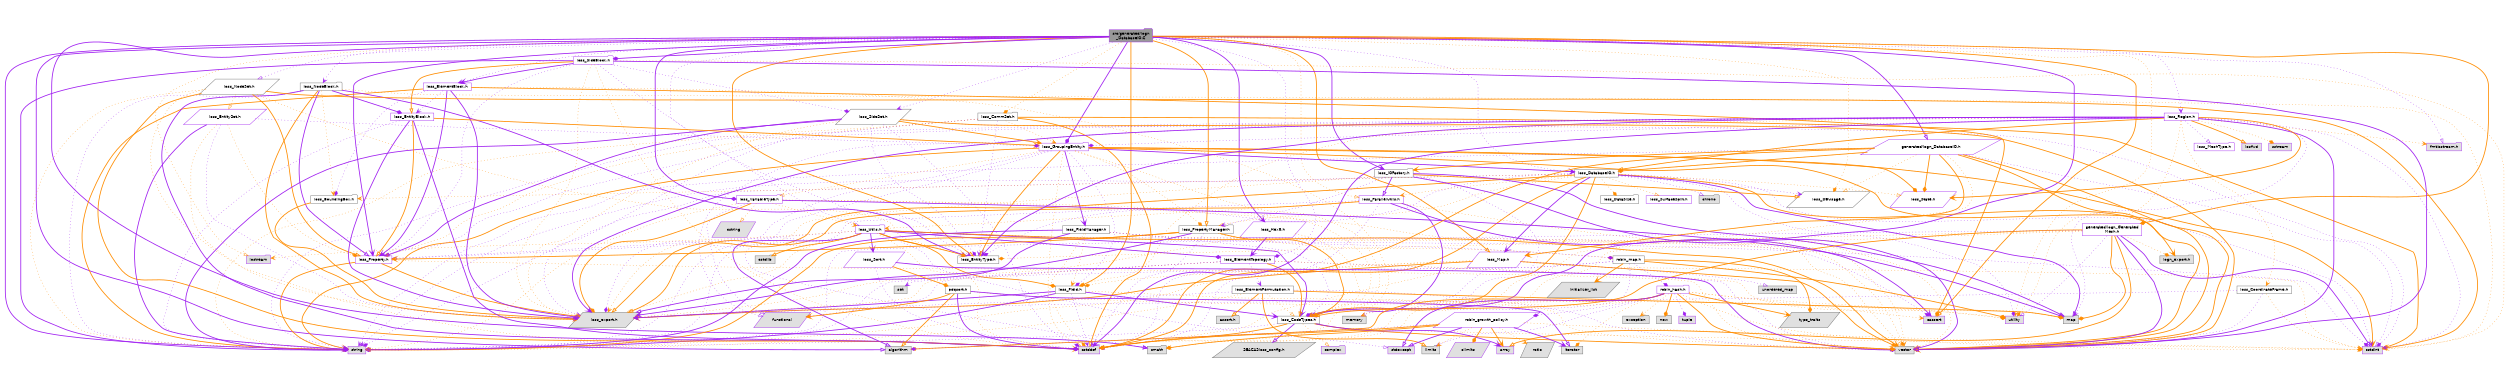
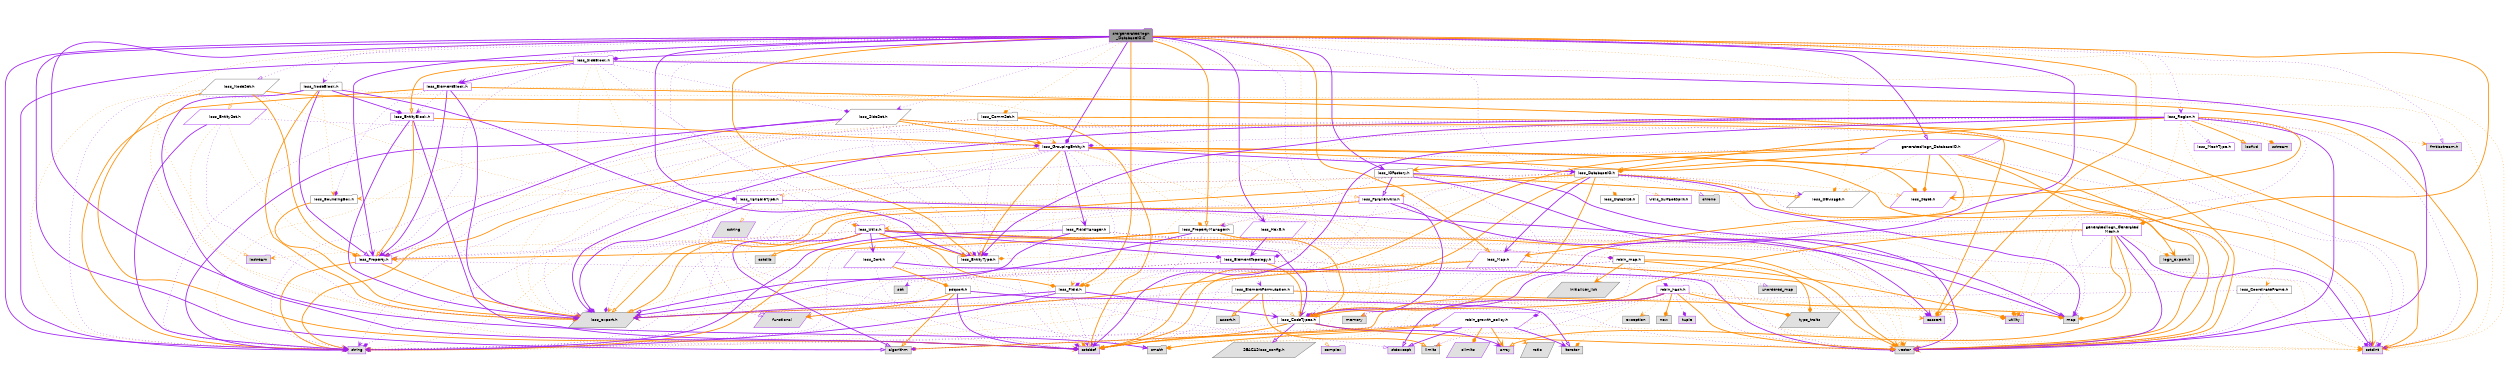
(823, 183) -> (905, 340)
(1669, 200) -> (1669, 200)
(819, 216) -> (819, 216)
(1792, 227) -> (1792, 227)
(655, 239) -> (655, 239)
(887, 268) -> (887, 268)
(1759, 309) -> (1759, 309)
(1666, 340) -> none
